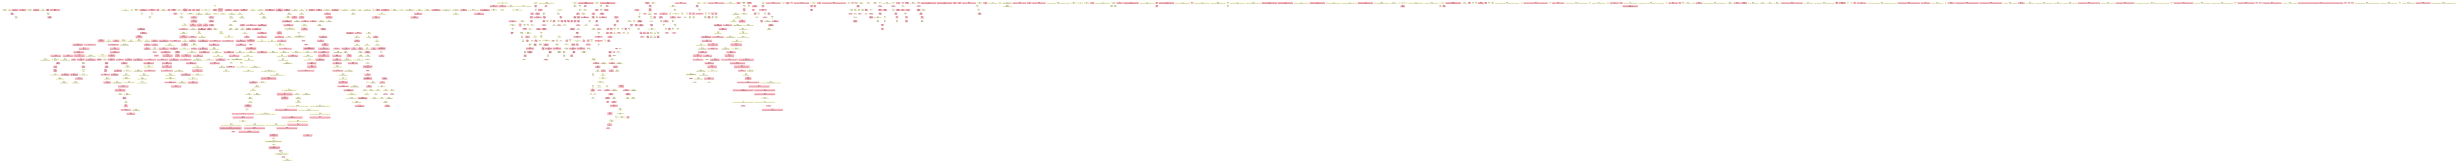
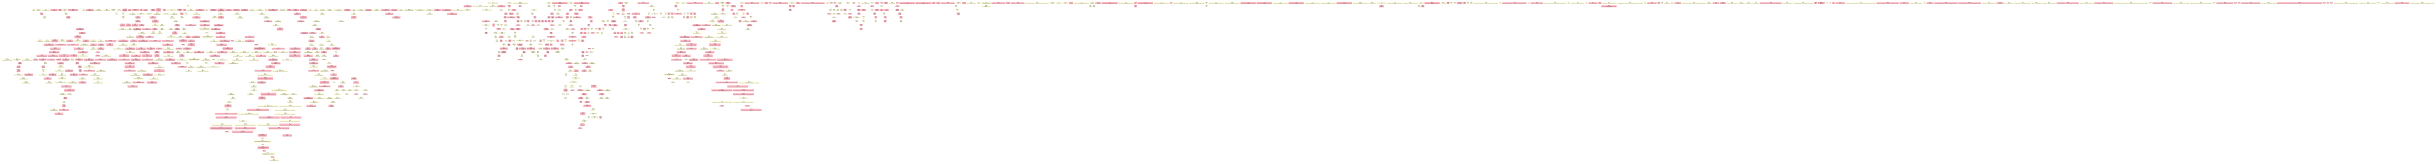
none -> (99, 10)
(367, 10) -> none
